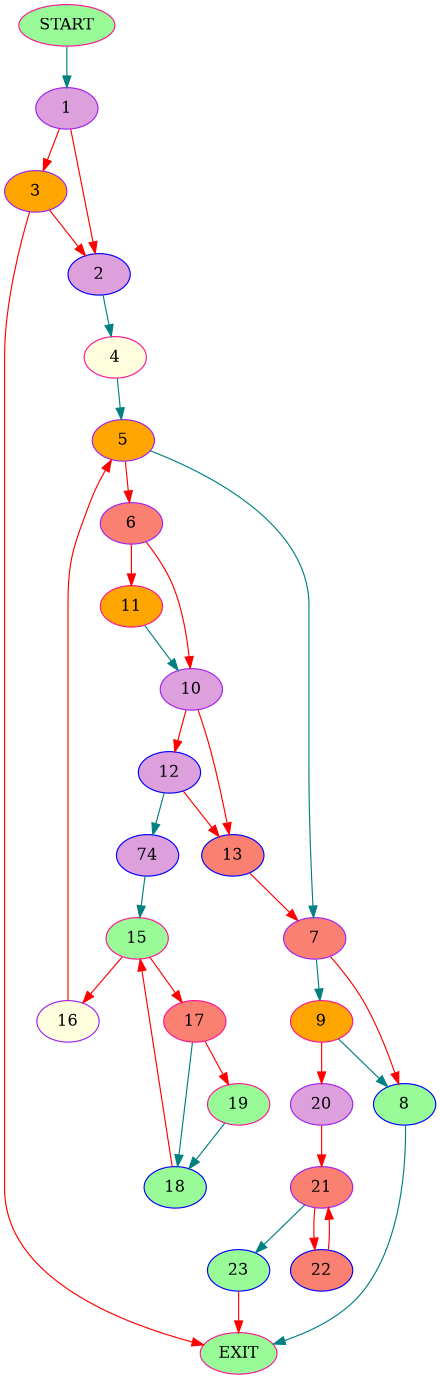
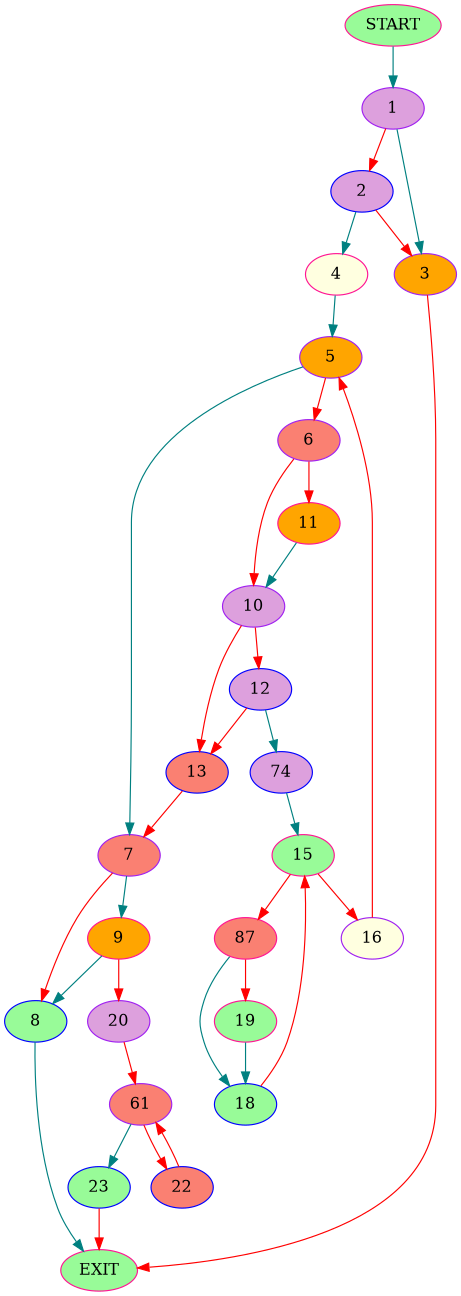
(53, 144) -> (408, 186)
(64, 228) -> (390, 228)
(195, 1021) -> (246, 938)
(322, 1187) -> (141, 1104)
